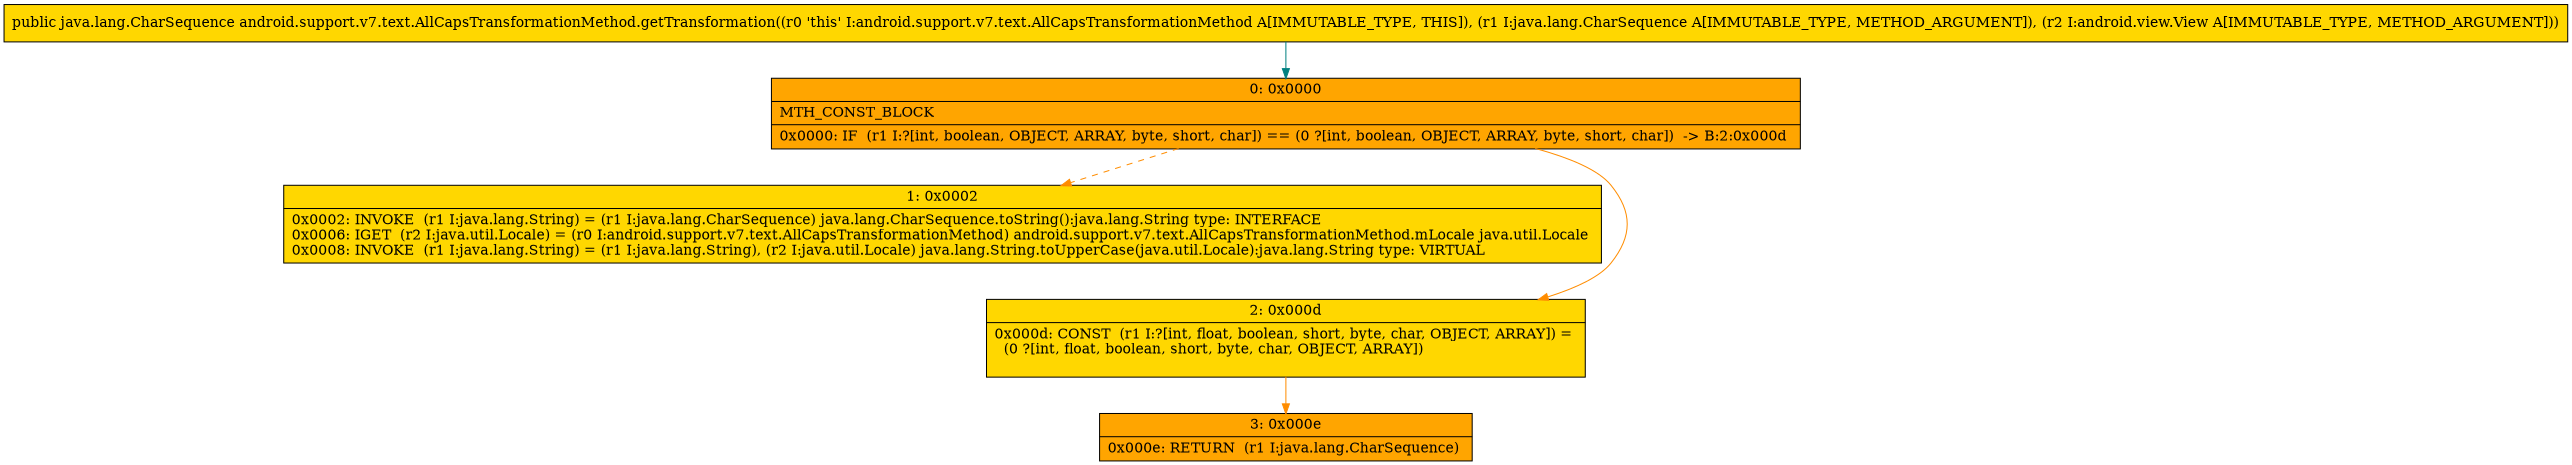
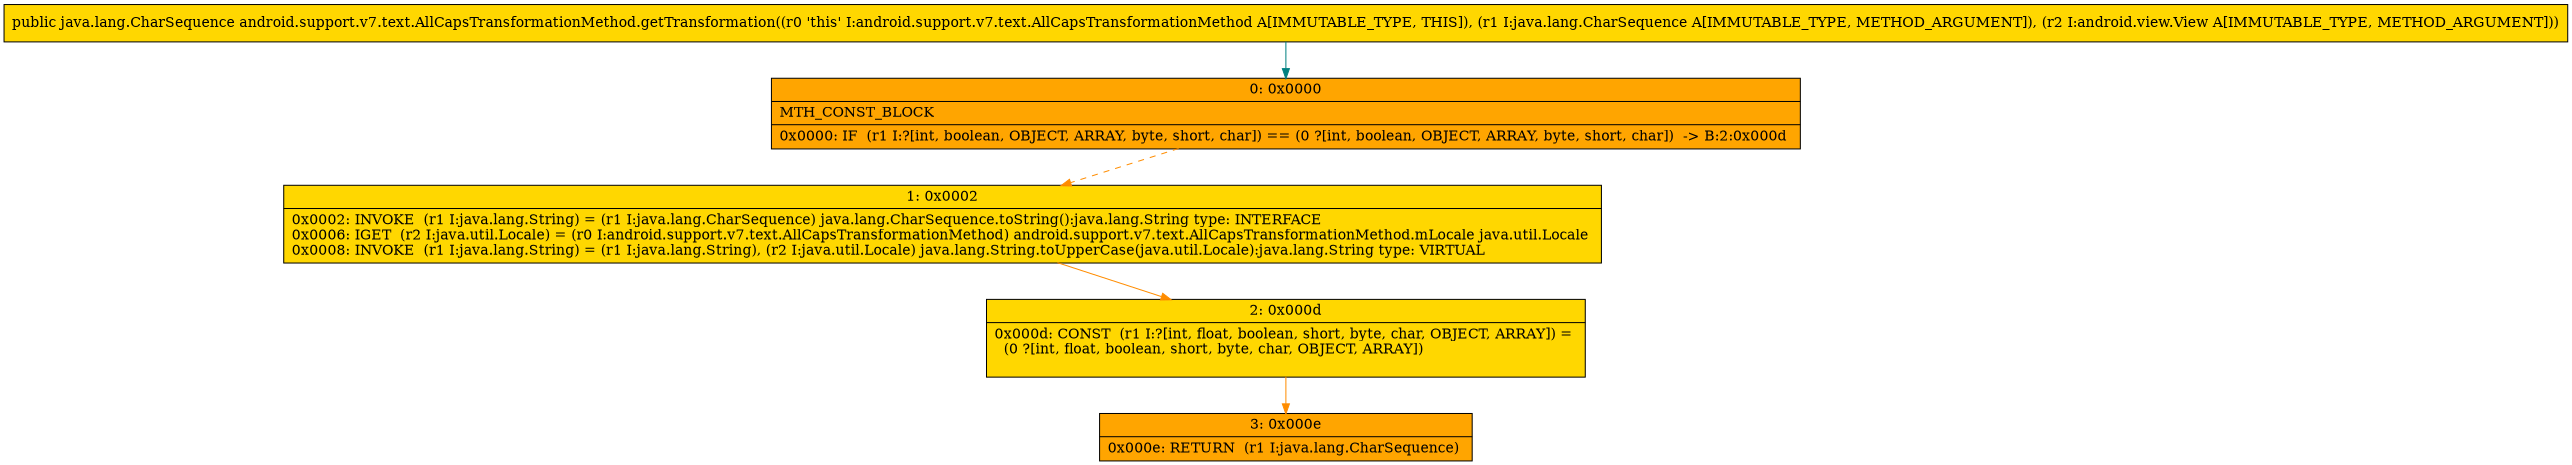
(1627, 218) -> (1109, 280)
